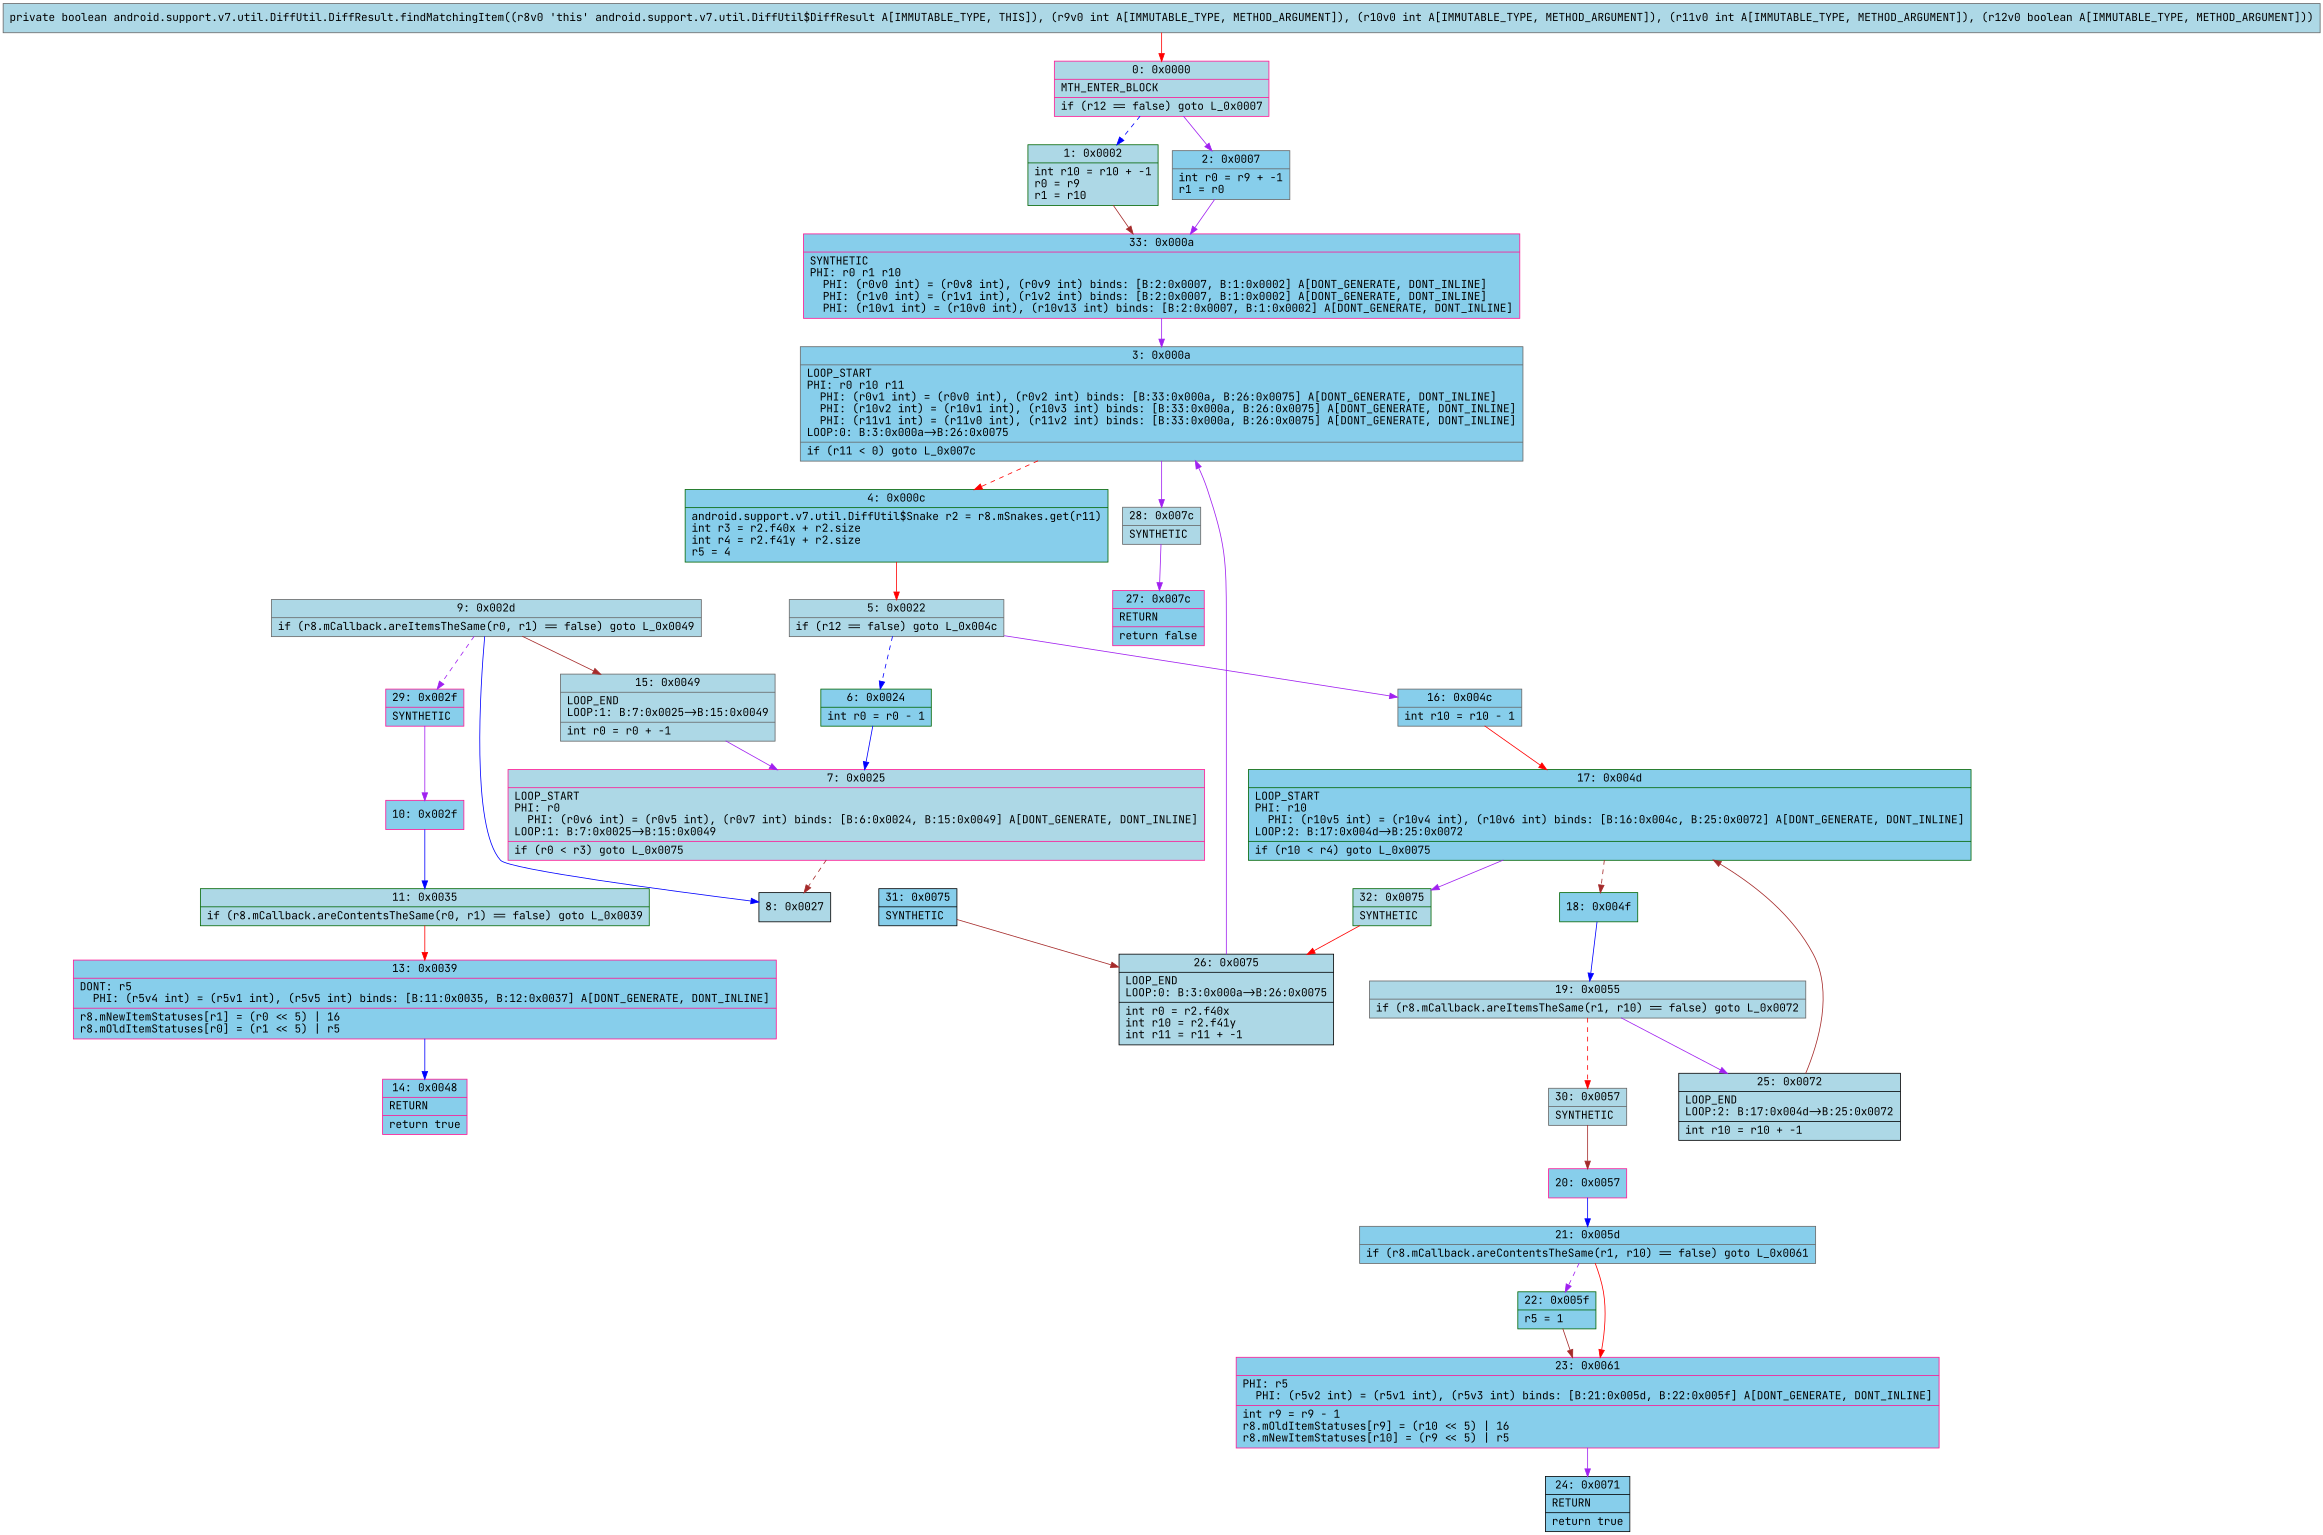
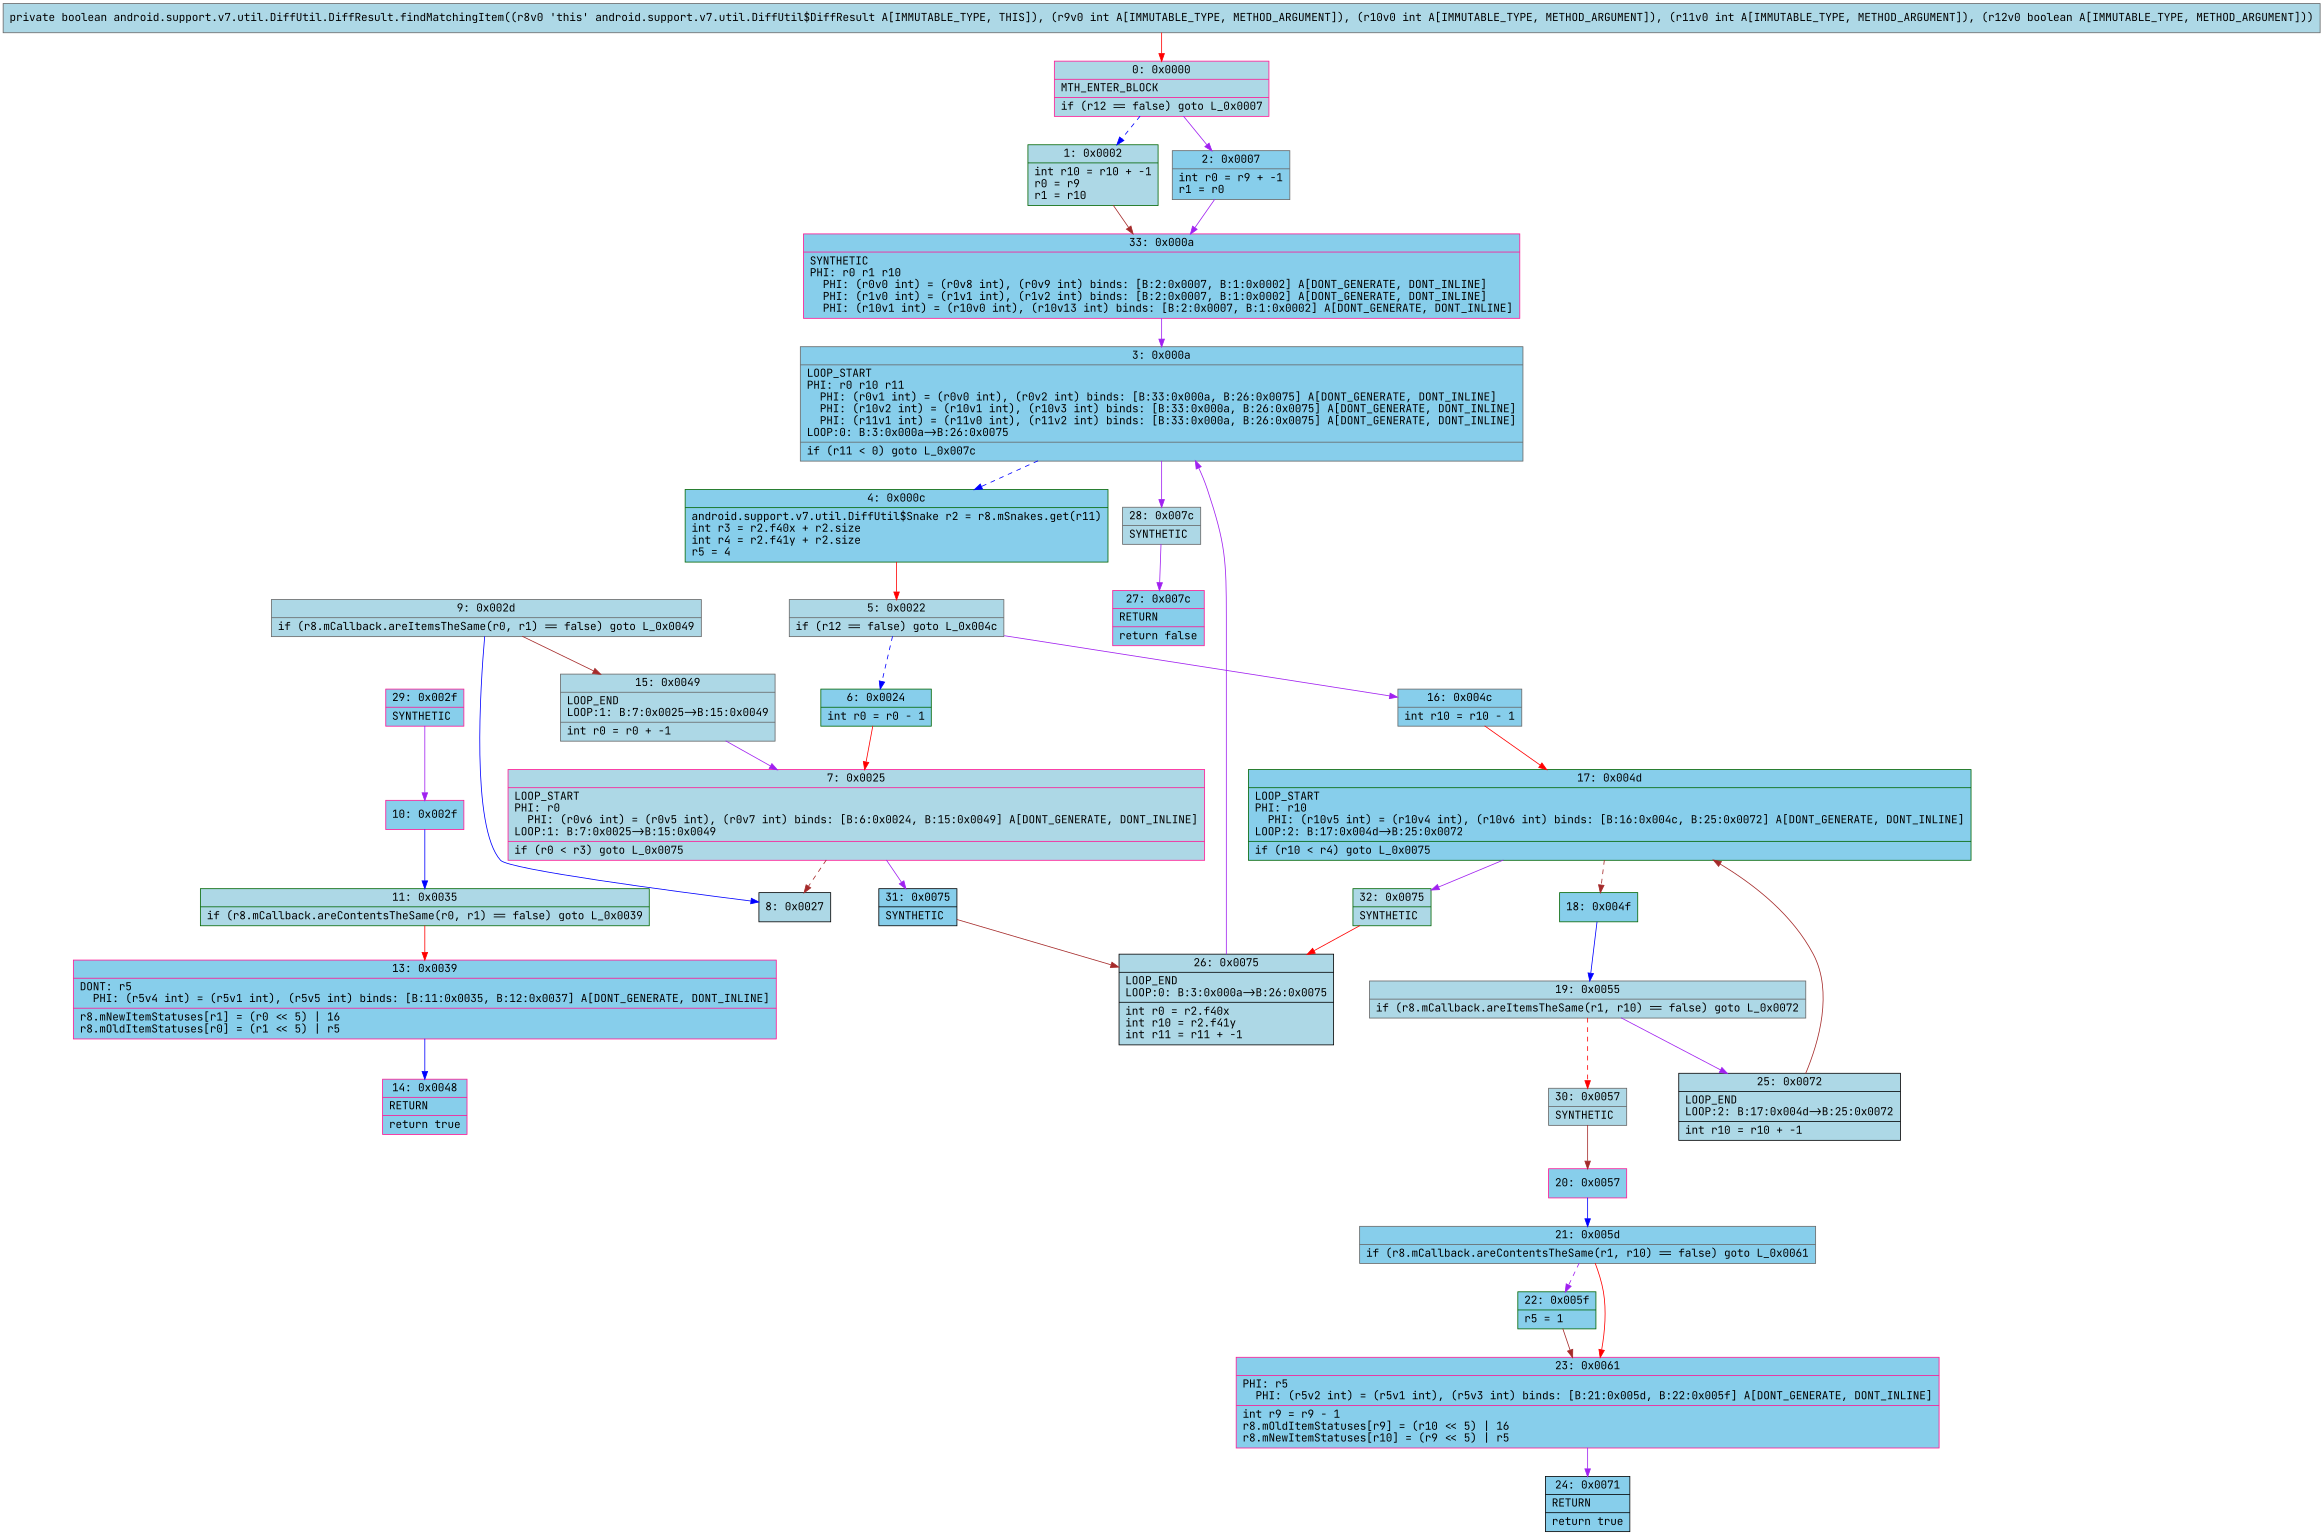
(1010, 474) -> (1010, 474)
(458, 659) -> none
(869, 744) -> (869, 744)
none -> (894, 871)
